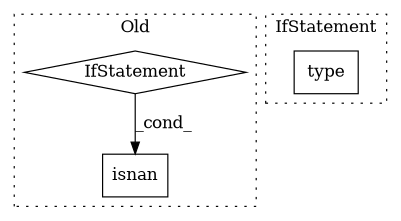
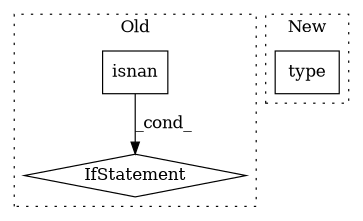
(326, 28) -> (307, 28)
(135, 118) -> (135, 118)
